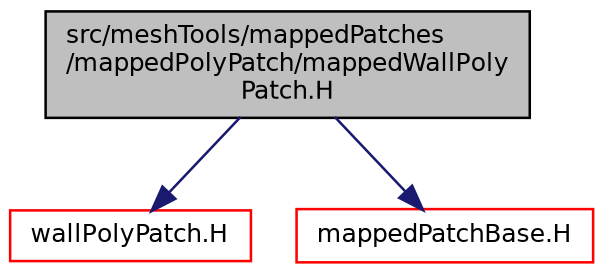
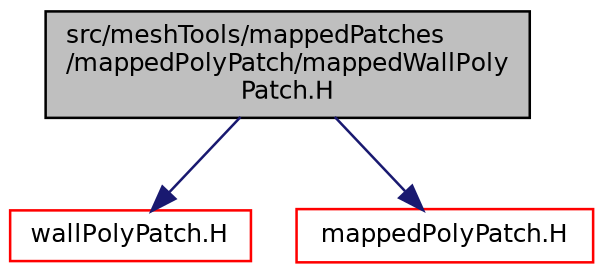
(445, 236) -> (445, 236)
